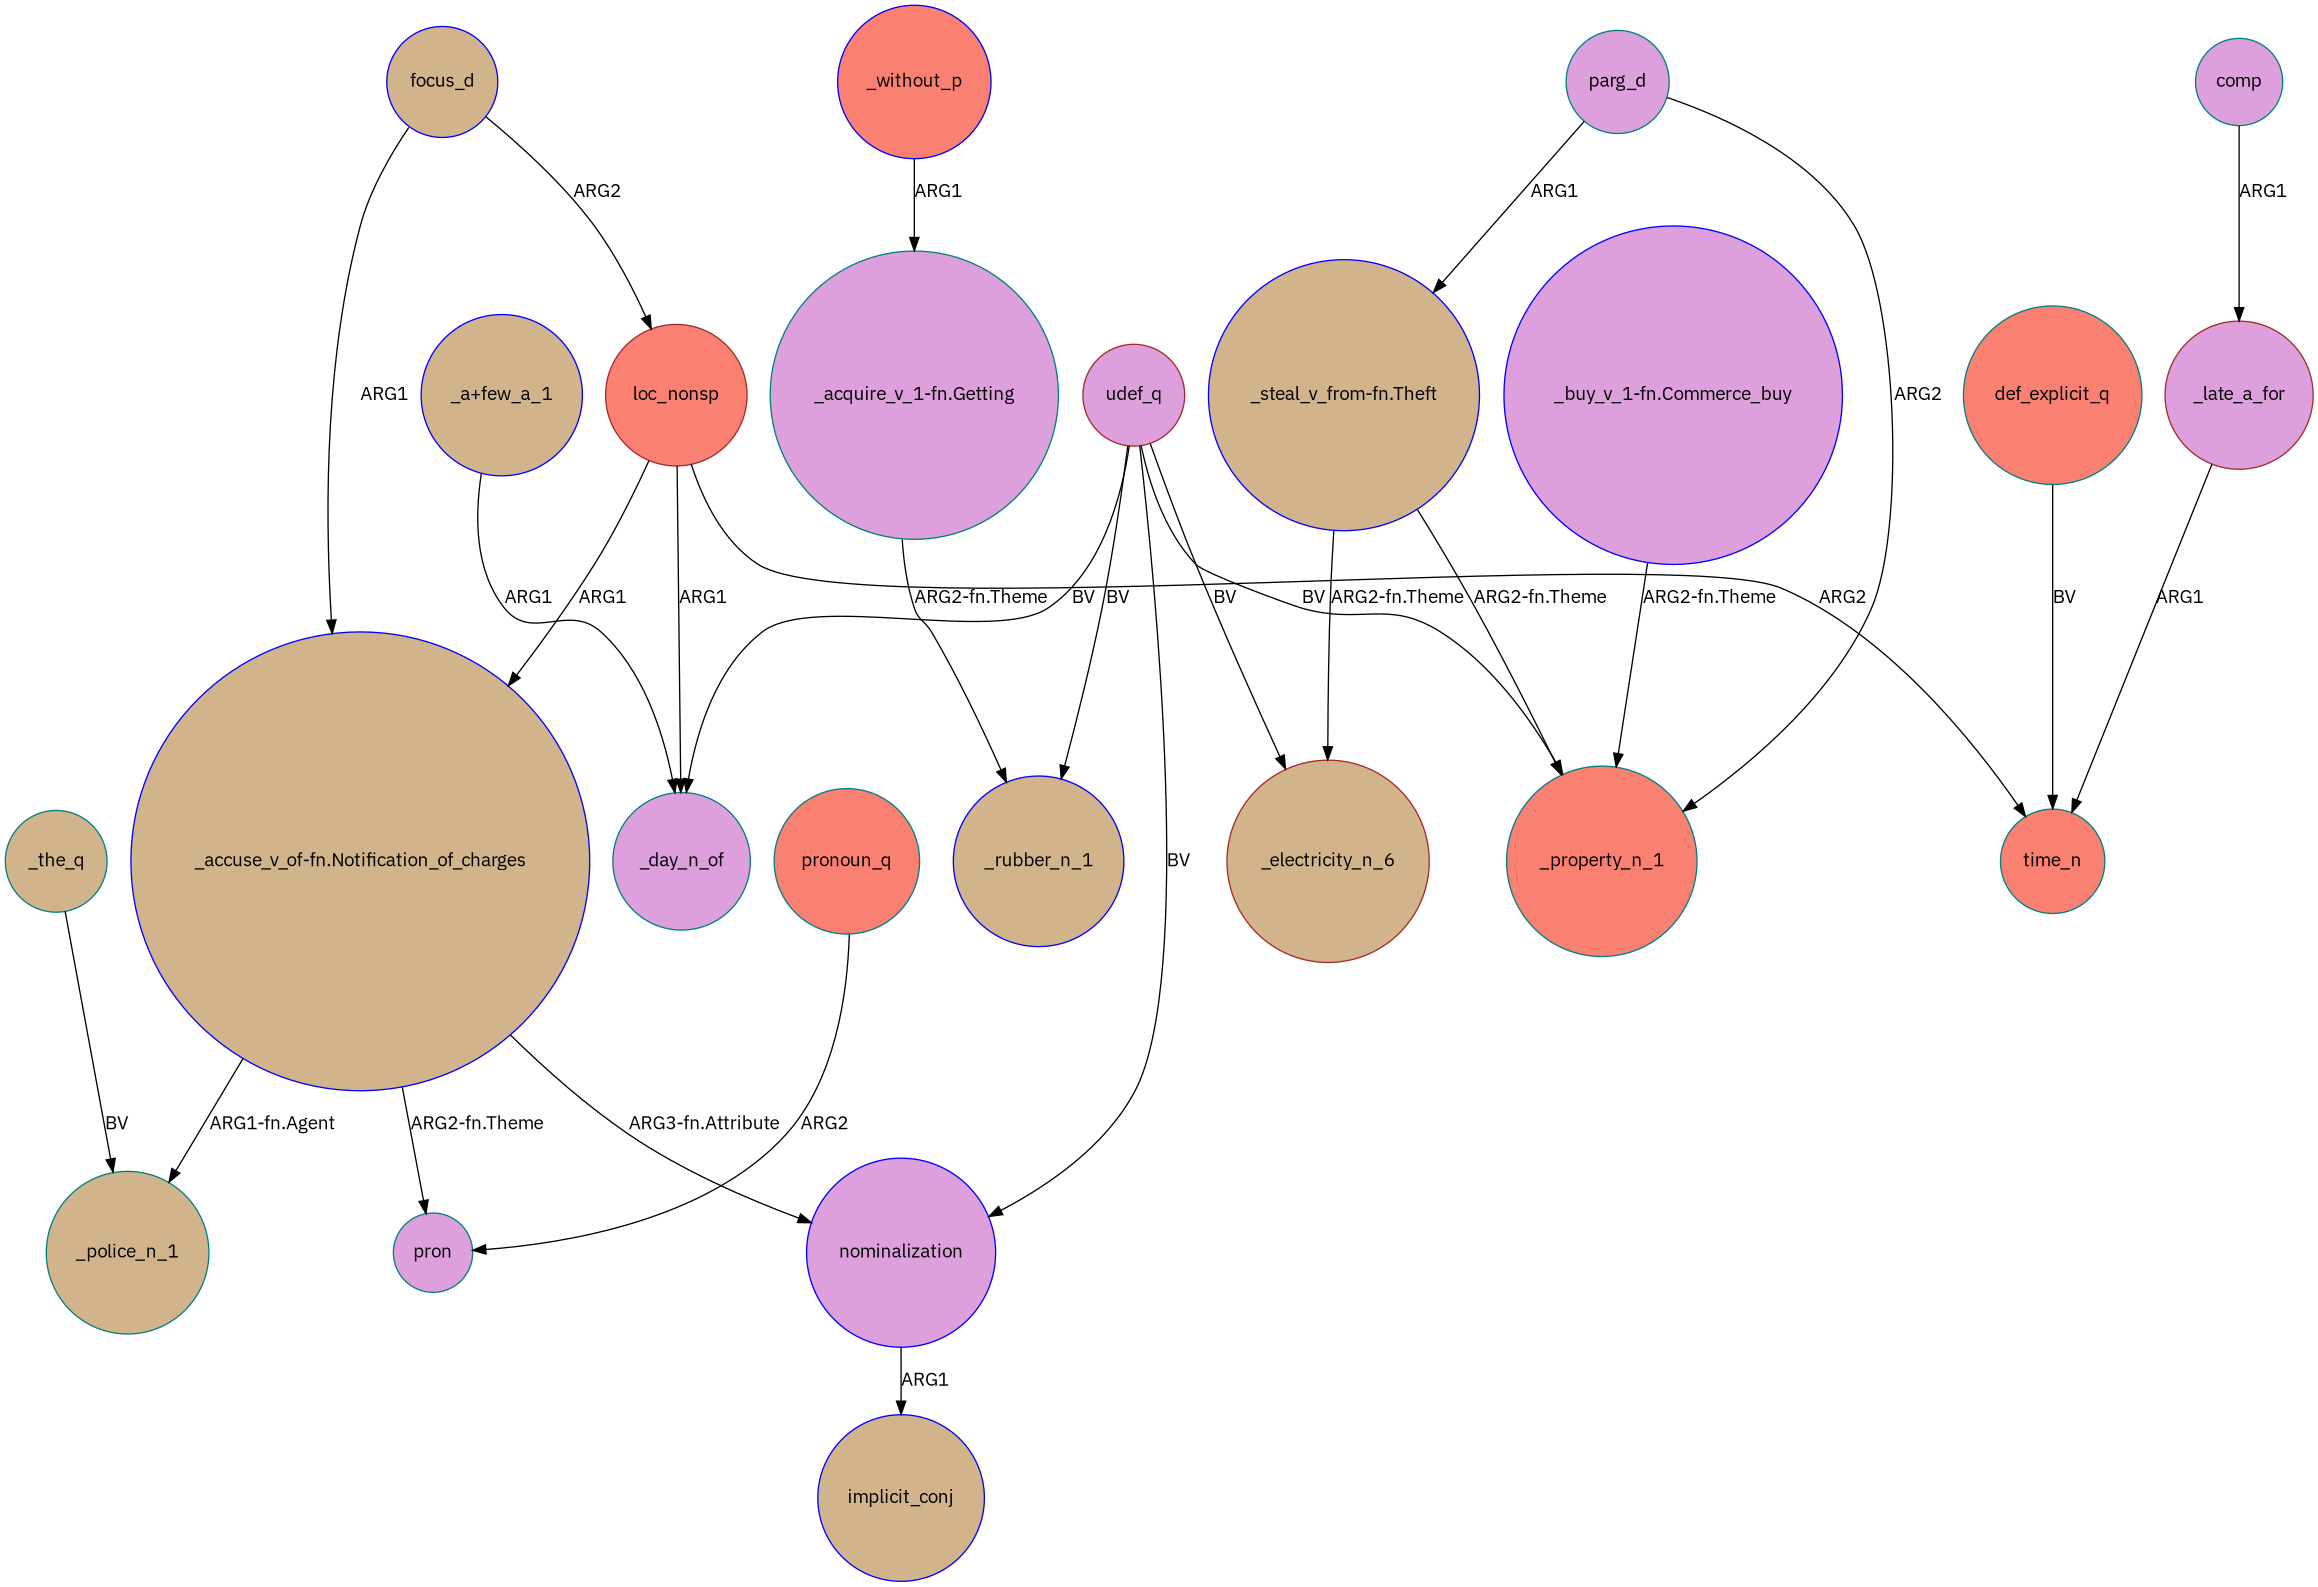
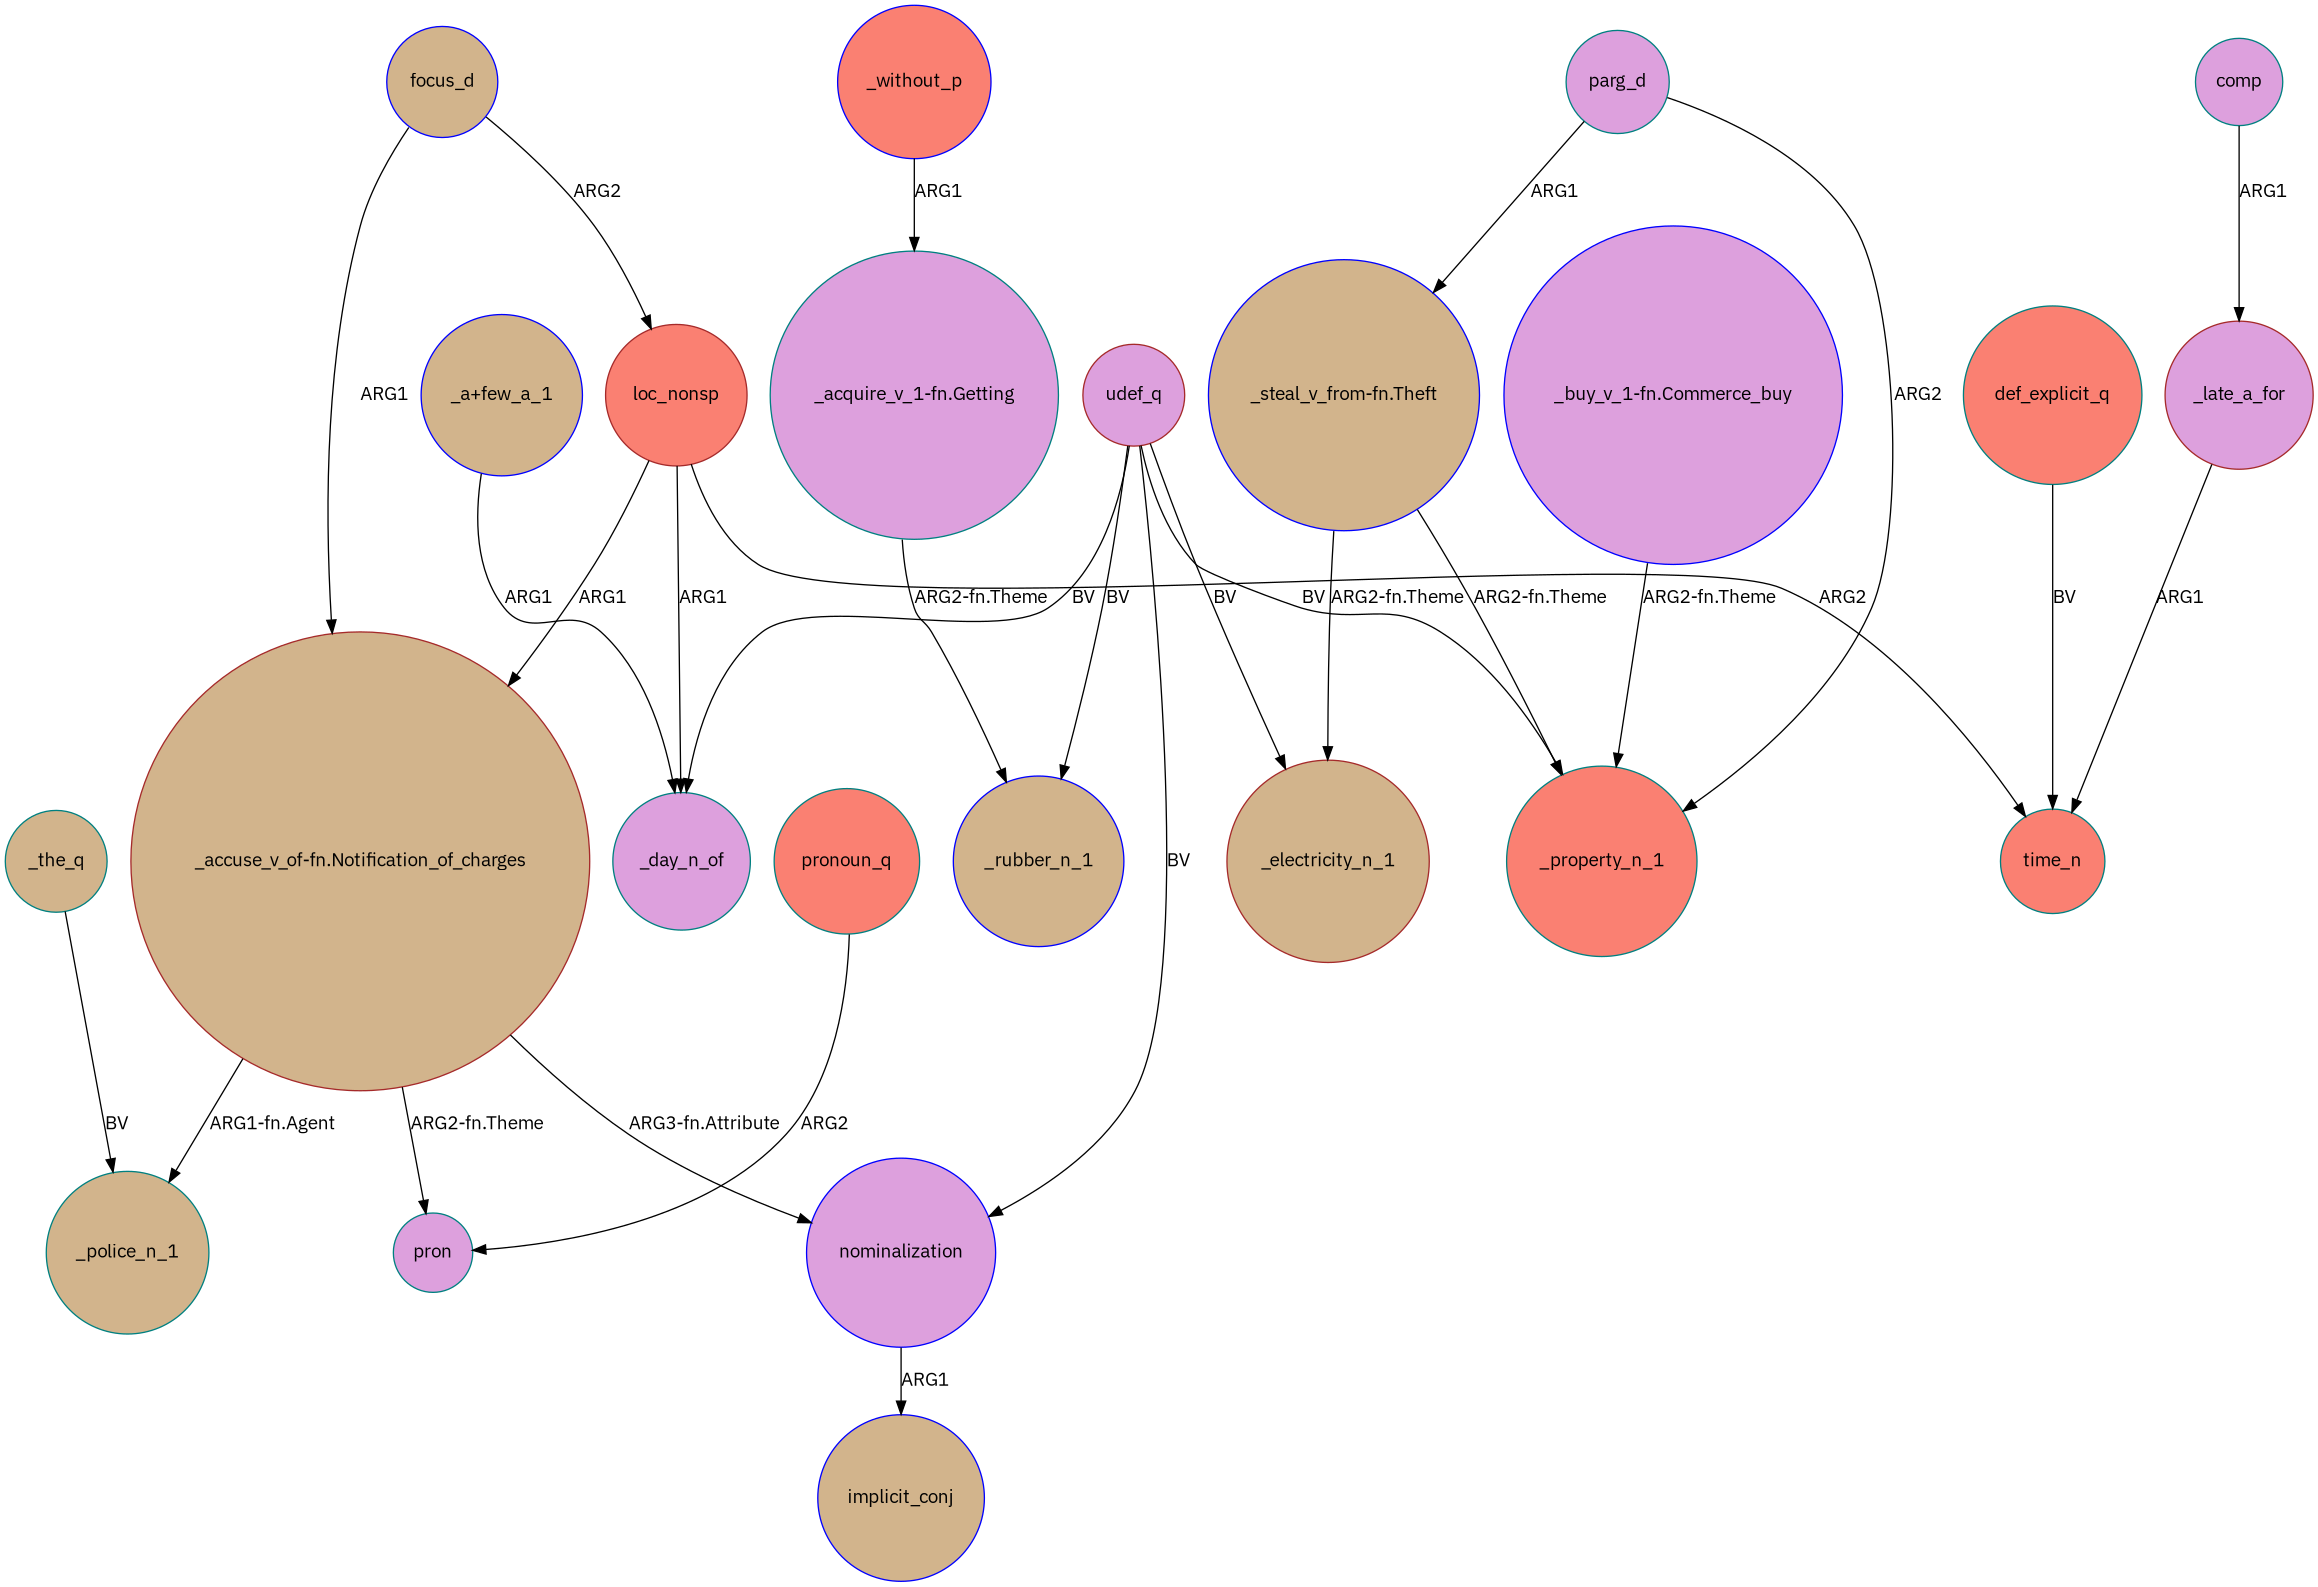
(360, 861) -> (360, 861)
(1328, 861) -> (1328, 861)
